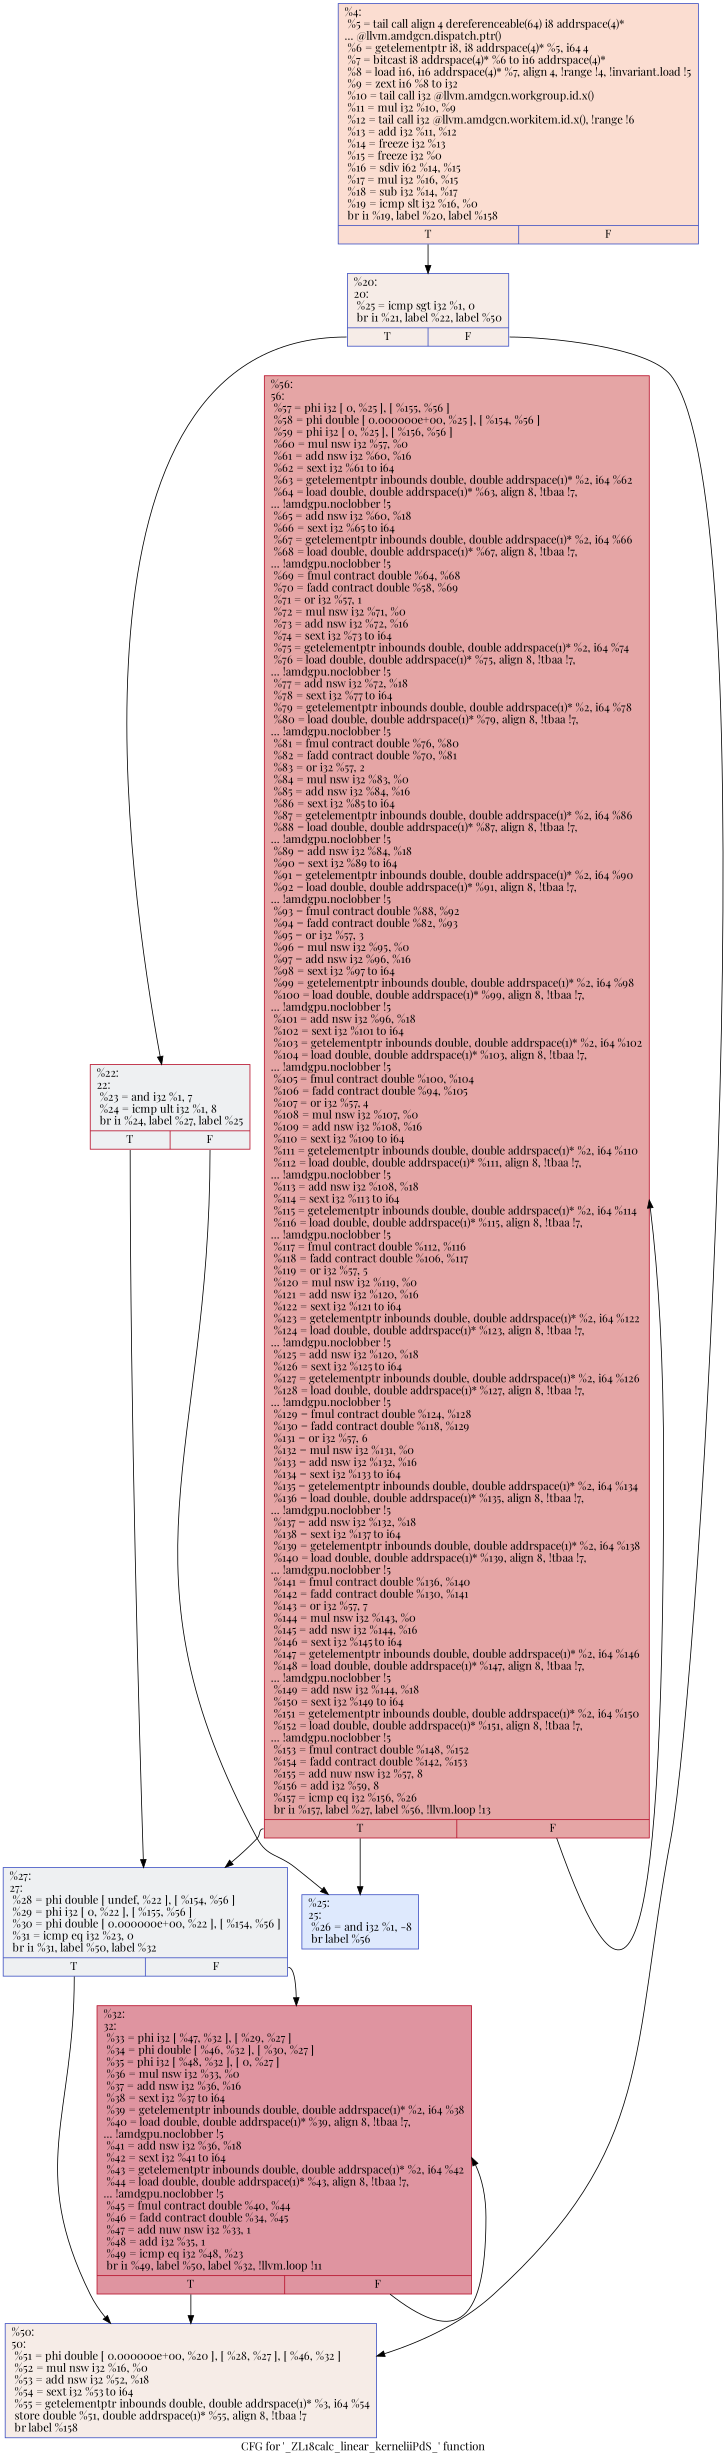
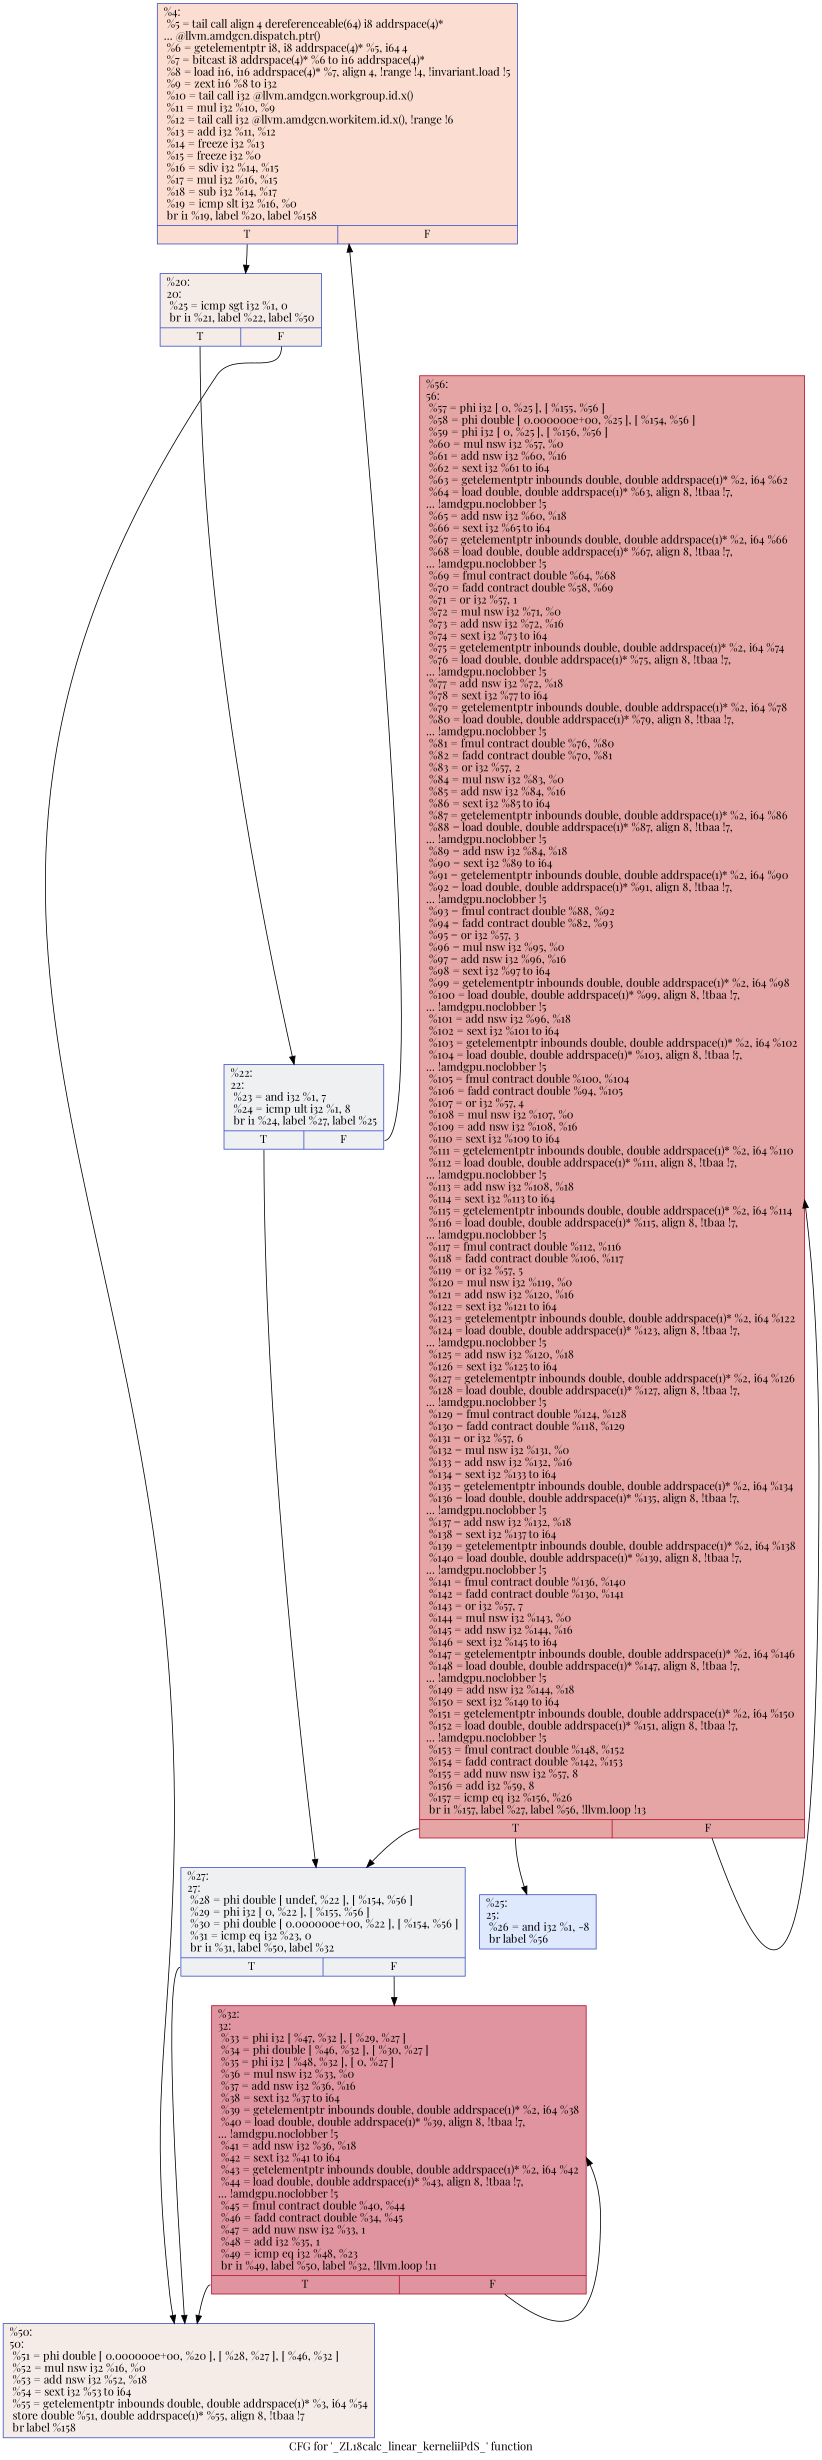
(403, 168) -> (222, 168)
(170, 1107) -> (304, 1107)
(179, 1542) -> (387, 697)
